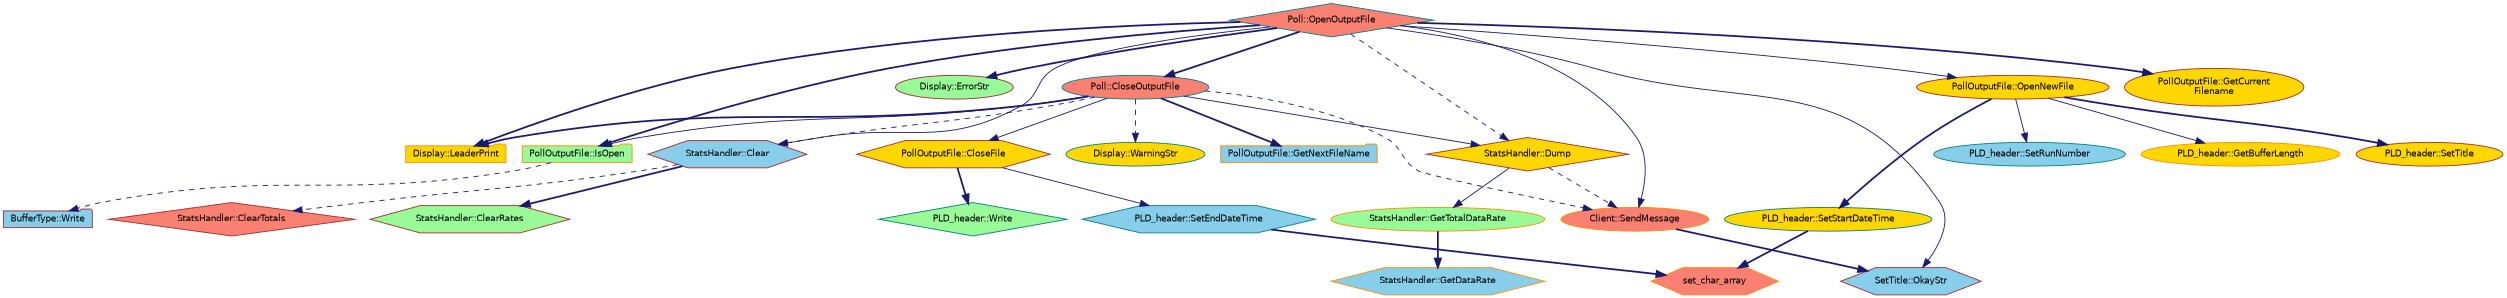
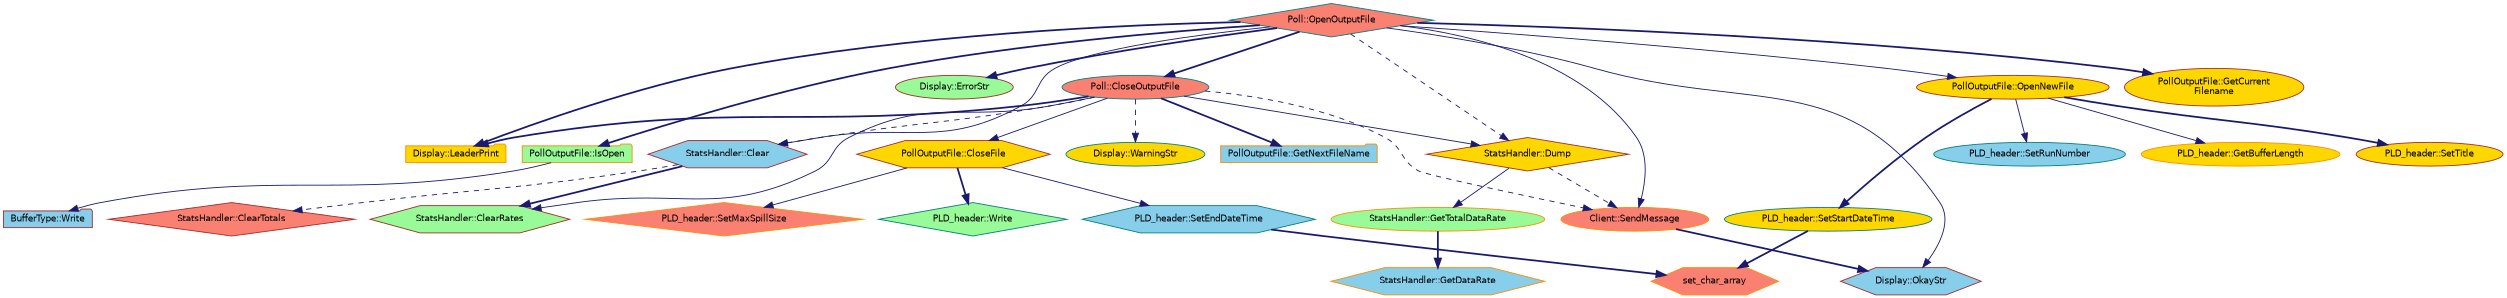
(754, 123) -> (823, 166)
(314, 185) -> (314, 185)
none -> (724, 219)
(1911, 281) -> (1911, 281)
